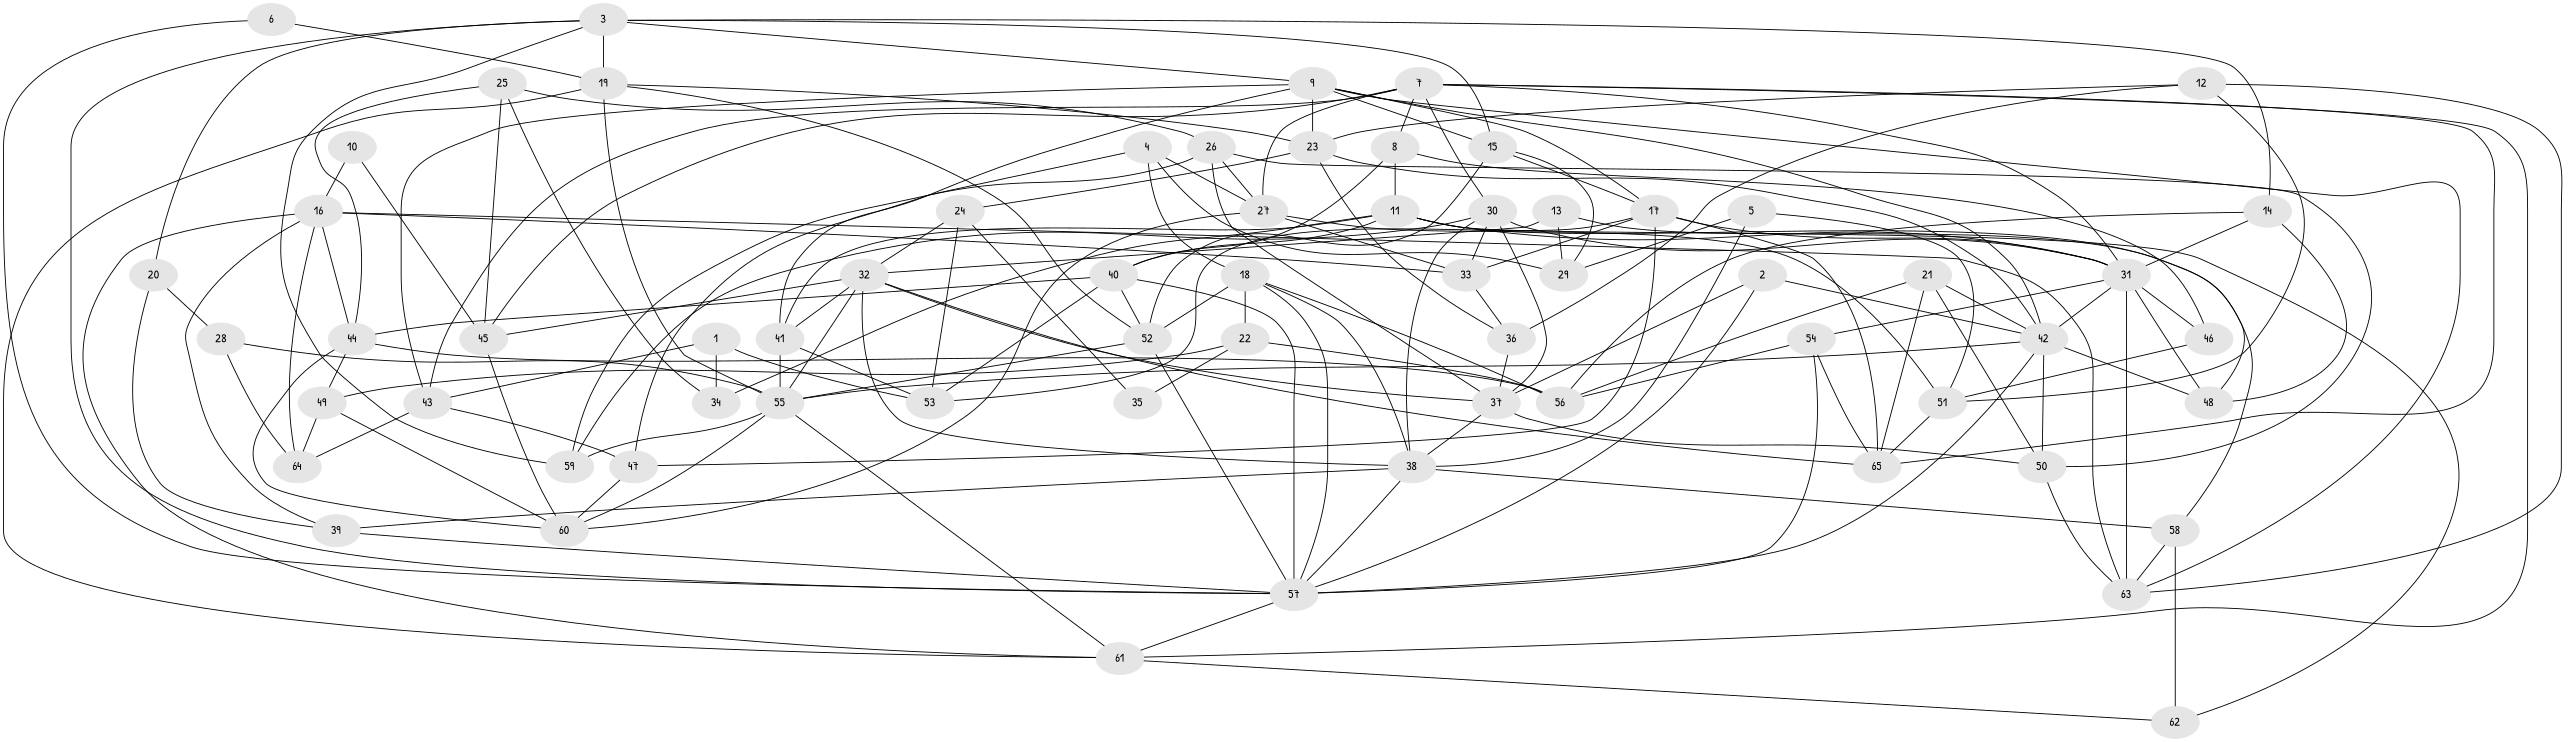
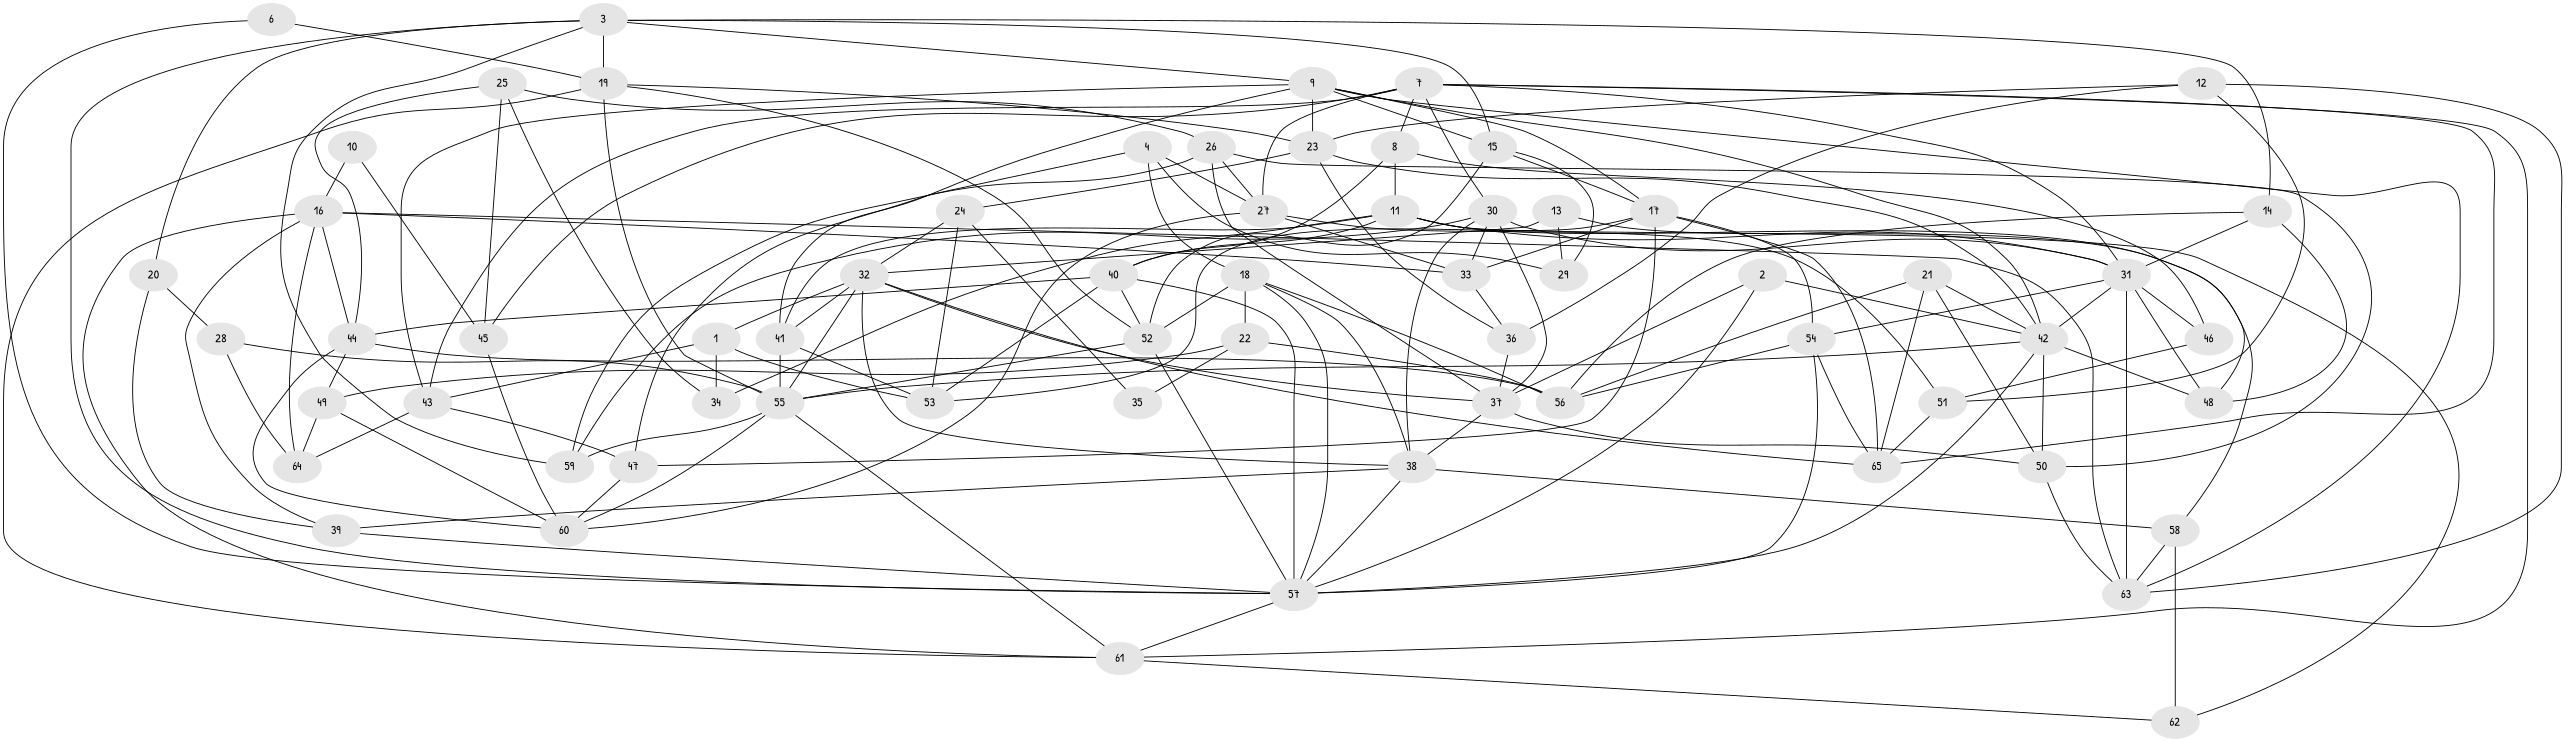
(1752, 211) -> none
(1893, 238) -> (1802, 271)
(615, 317) -> (787, 307)
